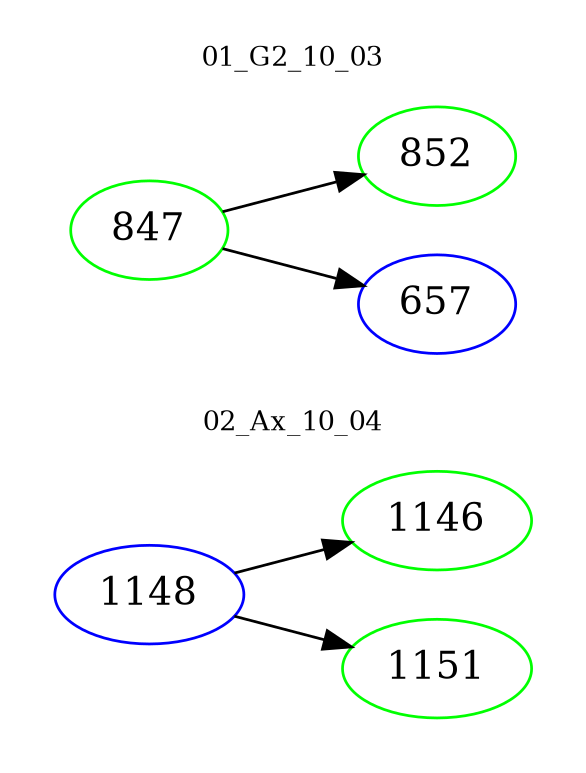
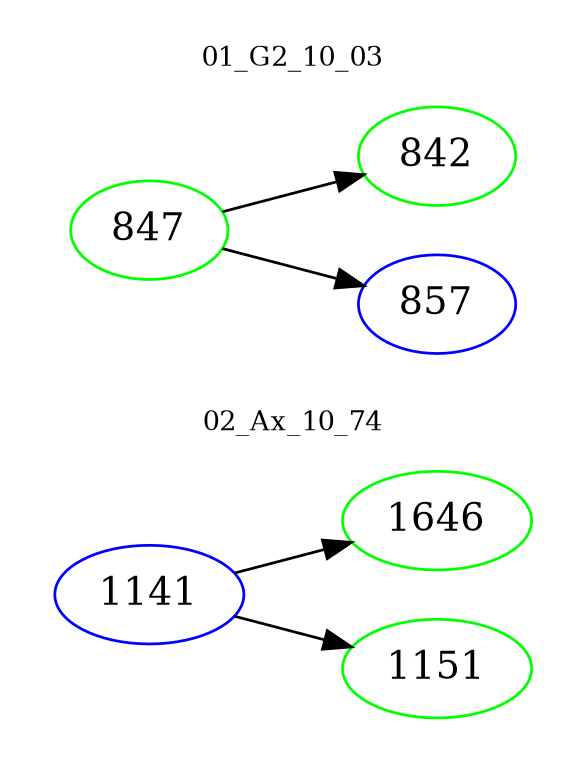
(437, 156) -> (437, 156)
(437, 304) -> (437, 304)
(293, 423) -> (293, 423)
(437, 521) -> (437, 521)
(149, 595) -> (149, 595)
